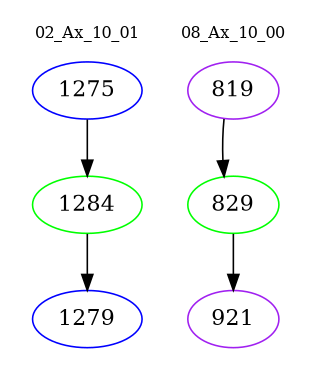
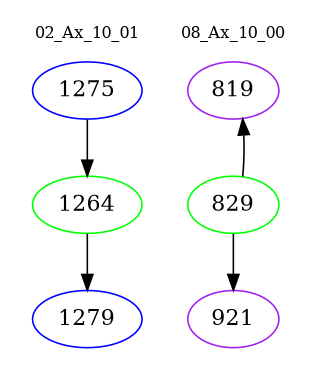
(223, 140) -> (244, 156)
(87, 205) -> (87, 205)
